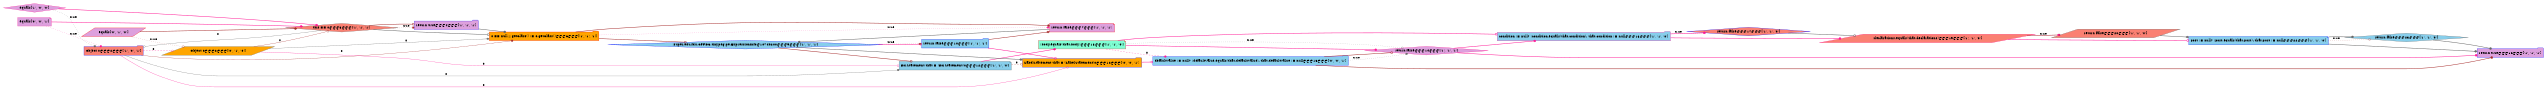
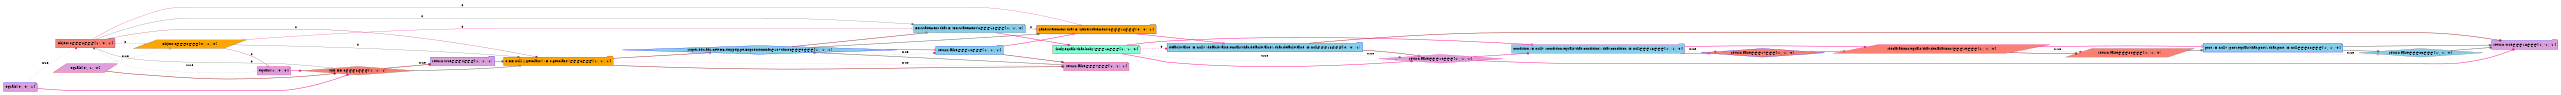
(35, 8) -> (274, 71)
(35, 22) -> (20, 87)
(291, 40) -> (246, 54)
